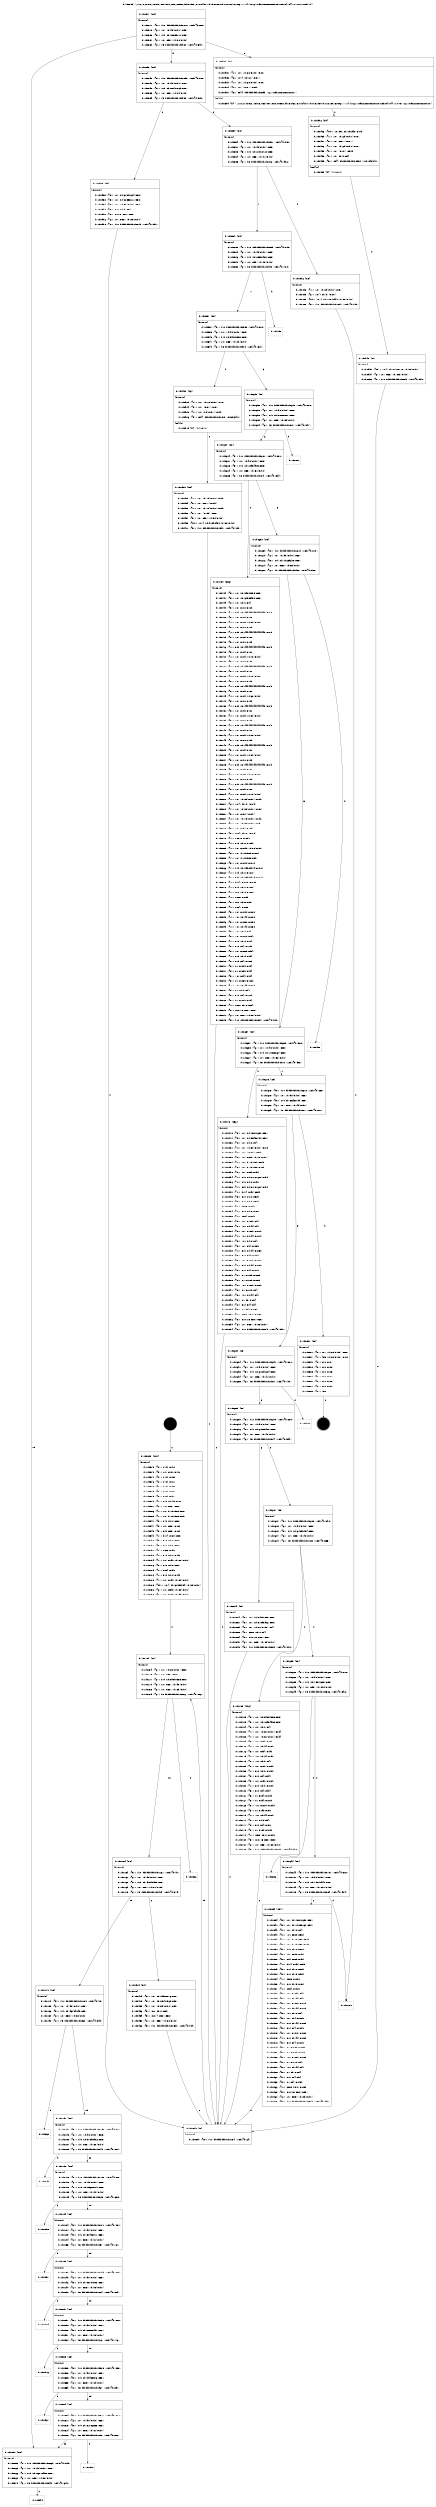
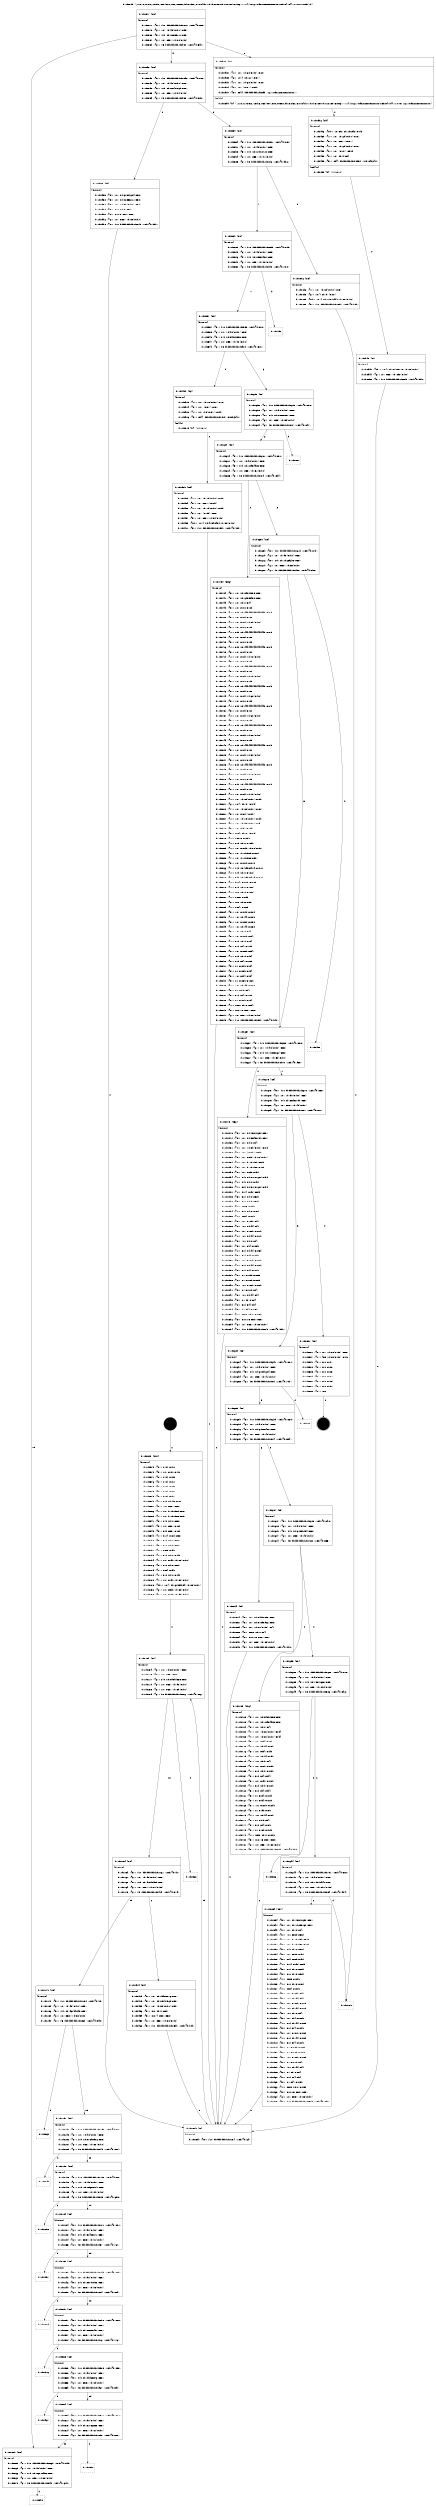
(88, 2348) -> none
